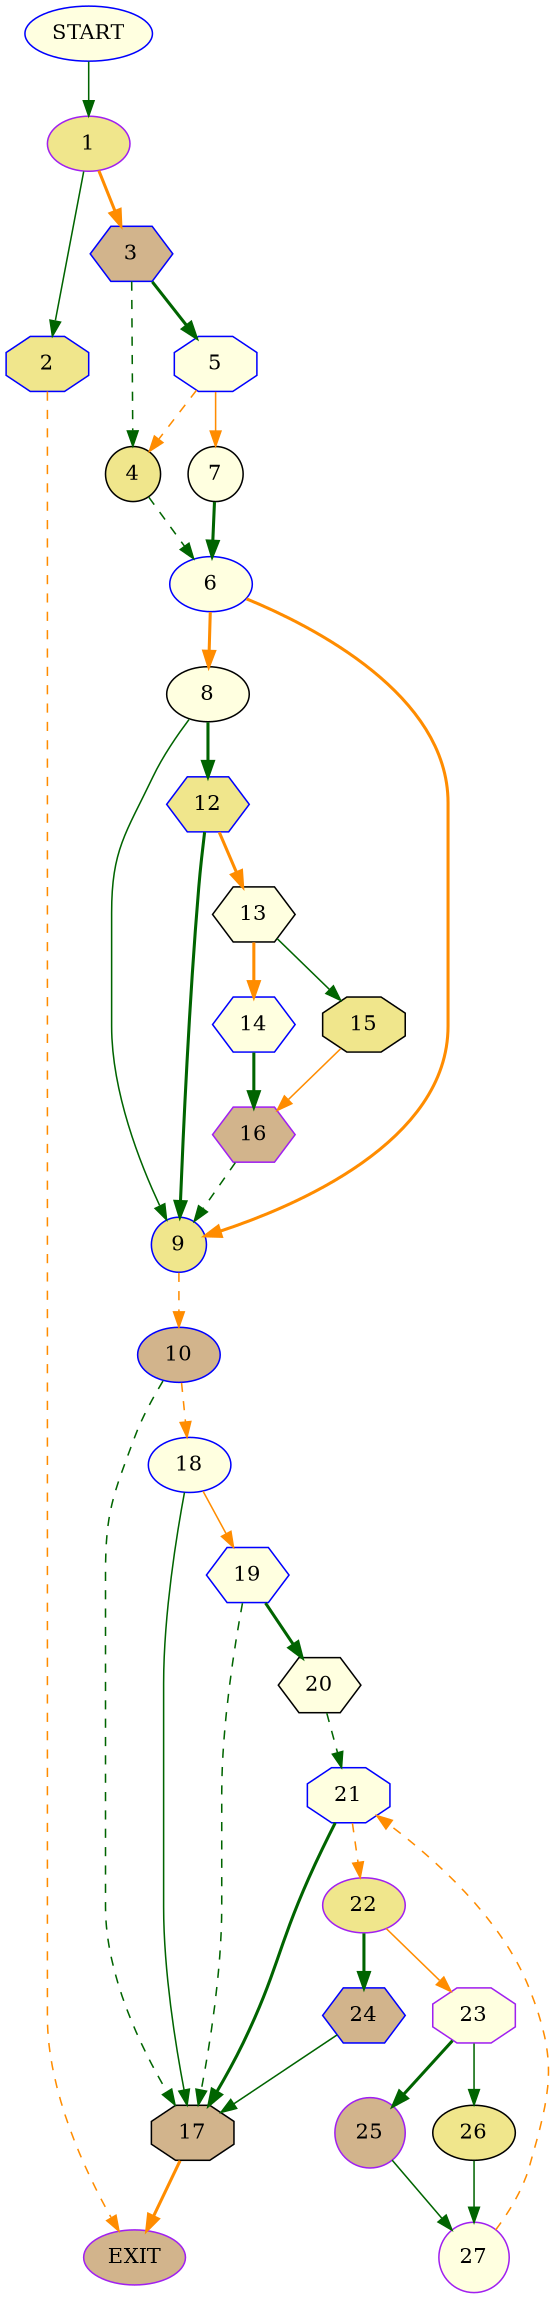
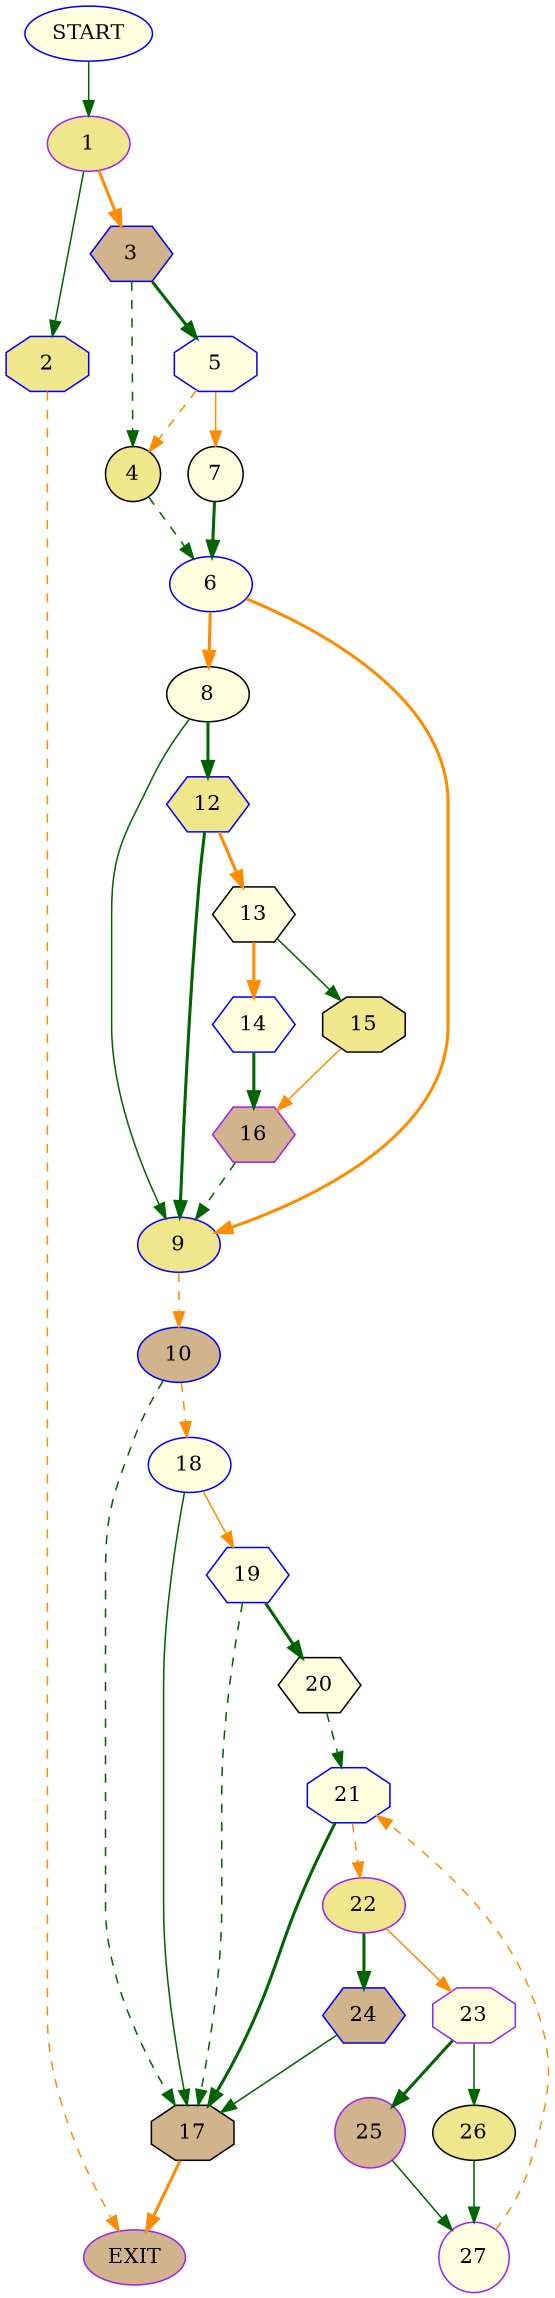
(179, 1245) -> (179, 1245)
